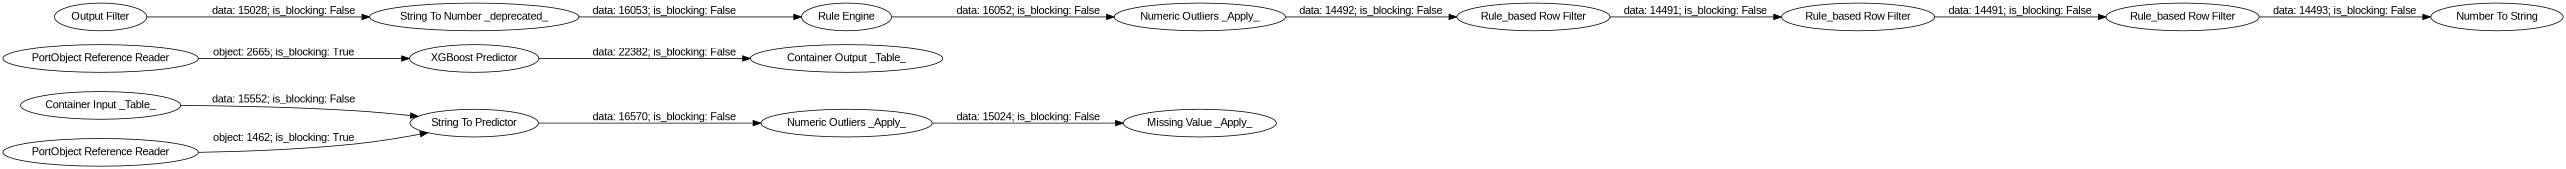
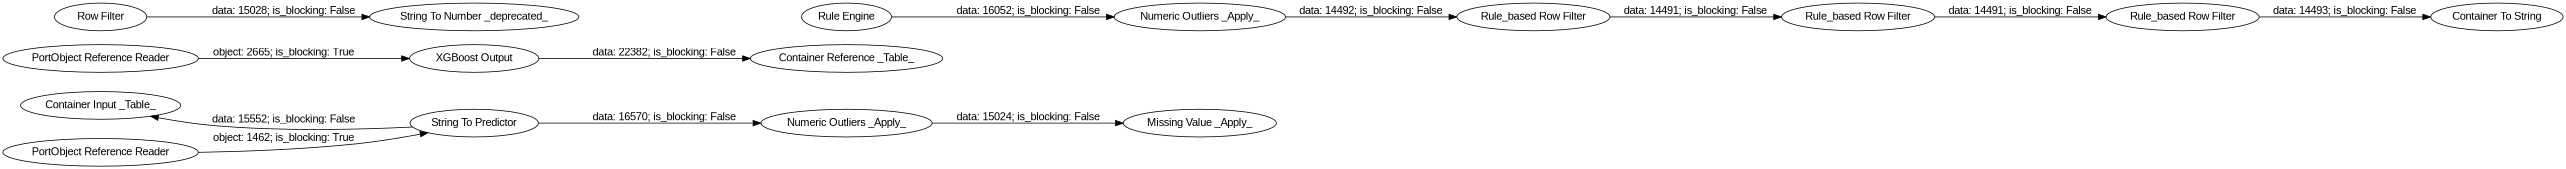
(101, 17) -> (101, 17)
(686, 17) -> none
(2497, 17) -> (2497, 17)
(474, 58) -> (474, 58)
(847, 58) -> (847, 58)
(296, 108) -> (285, 129)
